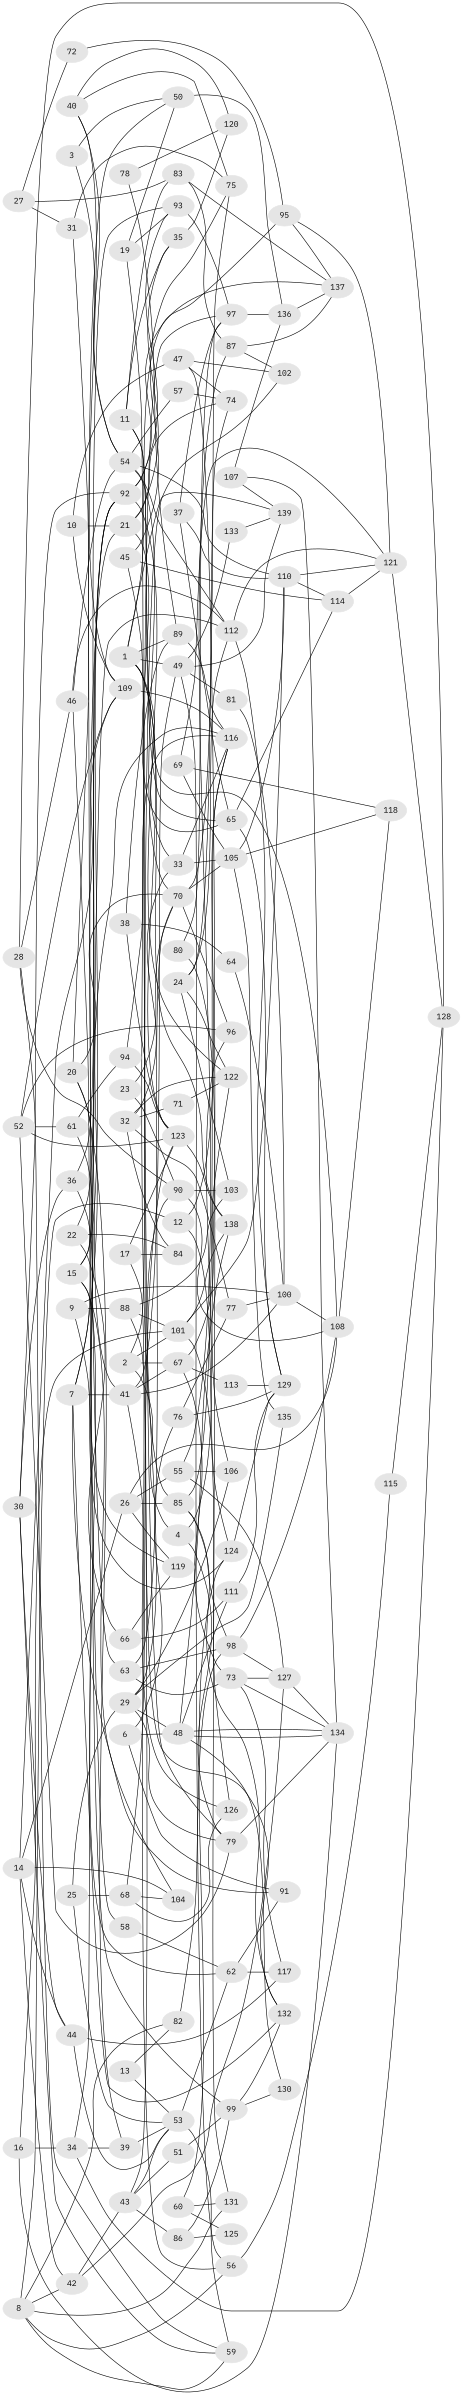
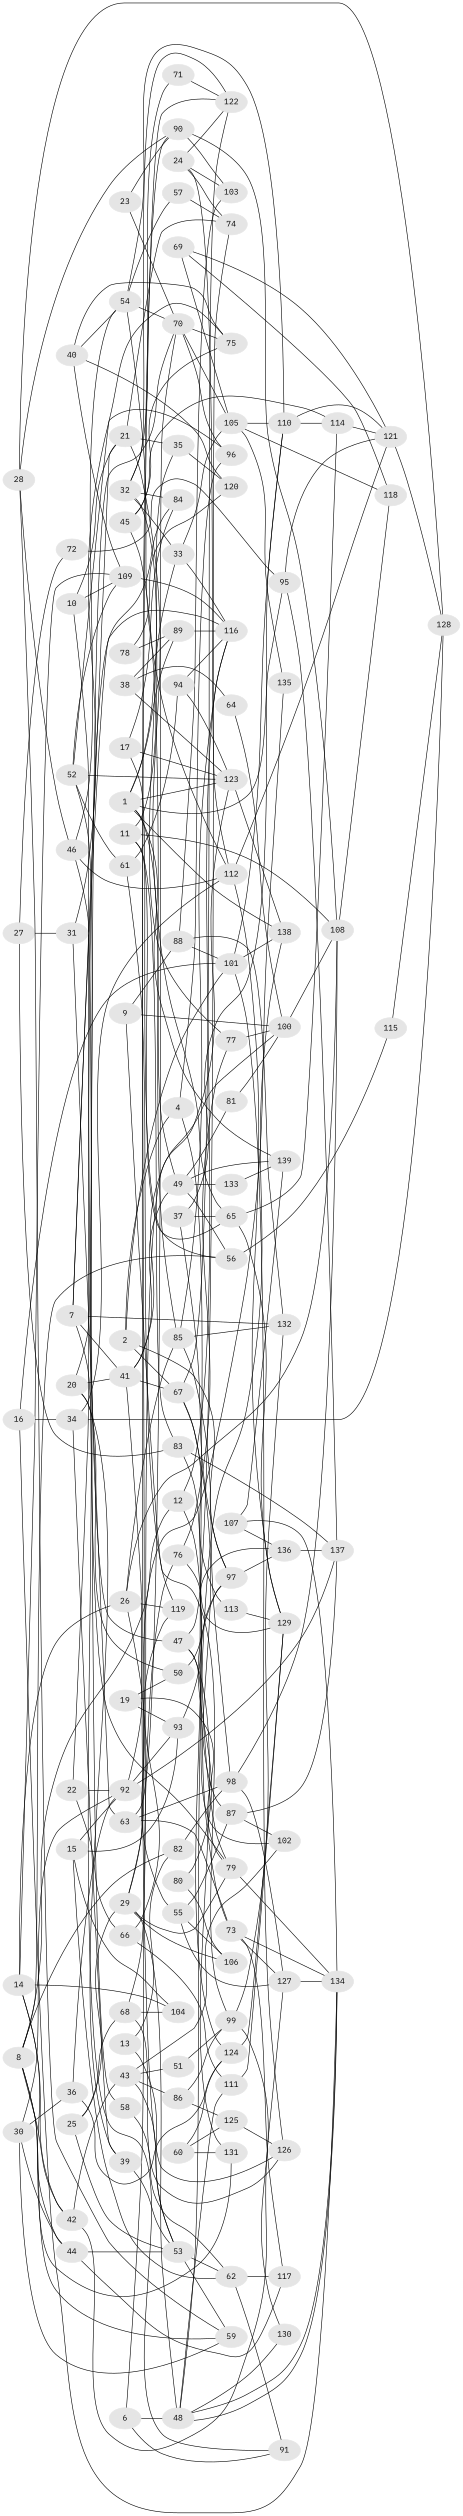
(72, 156) -> none
none -> (258, 2136)
